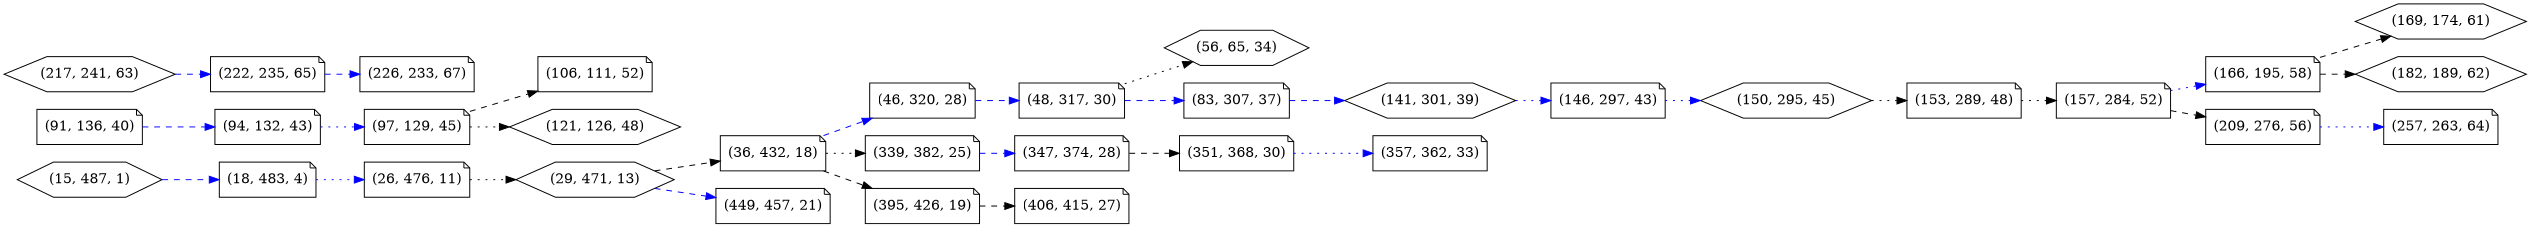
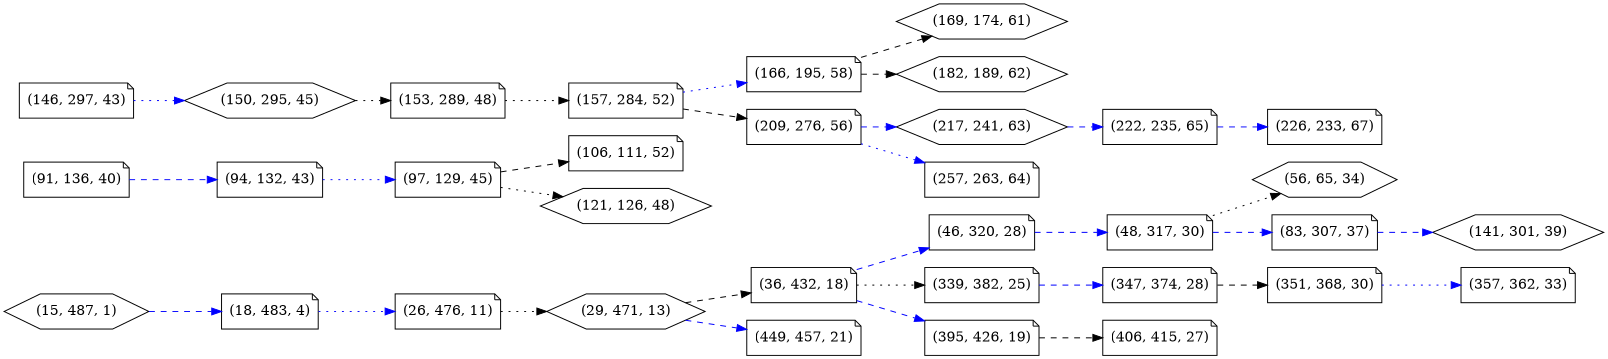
(1528, 101) -> none
none -> (874, 127)
(843, 178) -> (886, 309)
